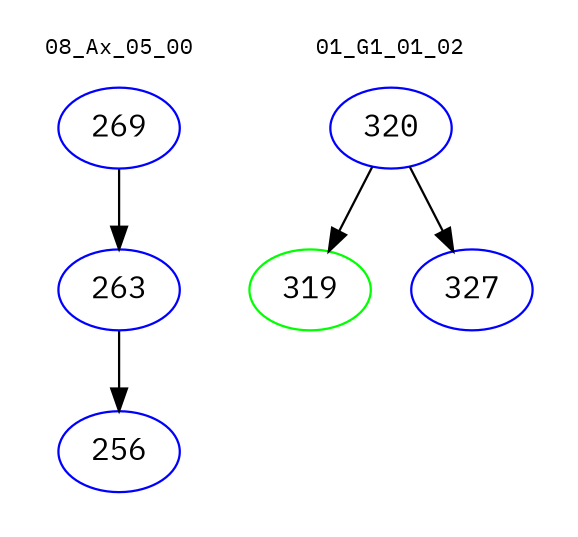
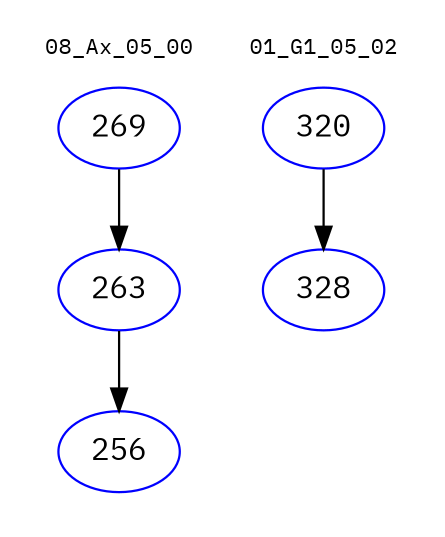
(391, 48) -> (325, 48)
(310, 290) -> none
(472, 290) -> (324, 290)
